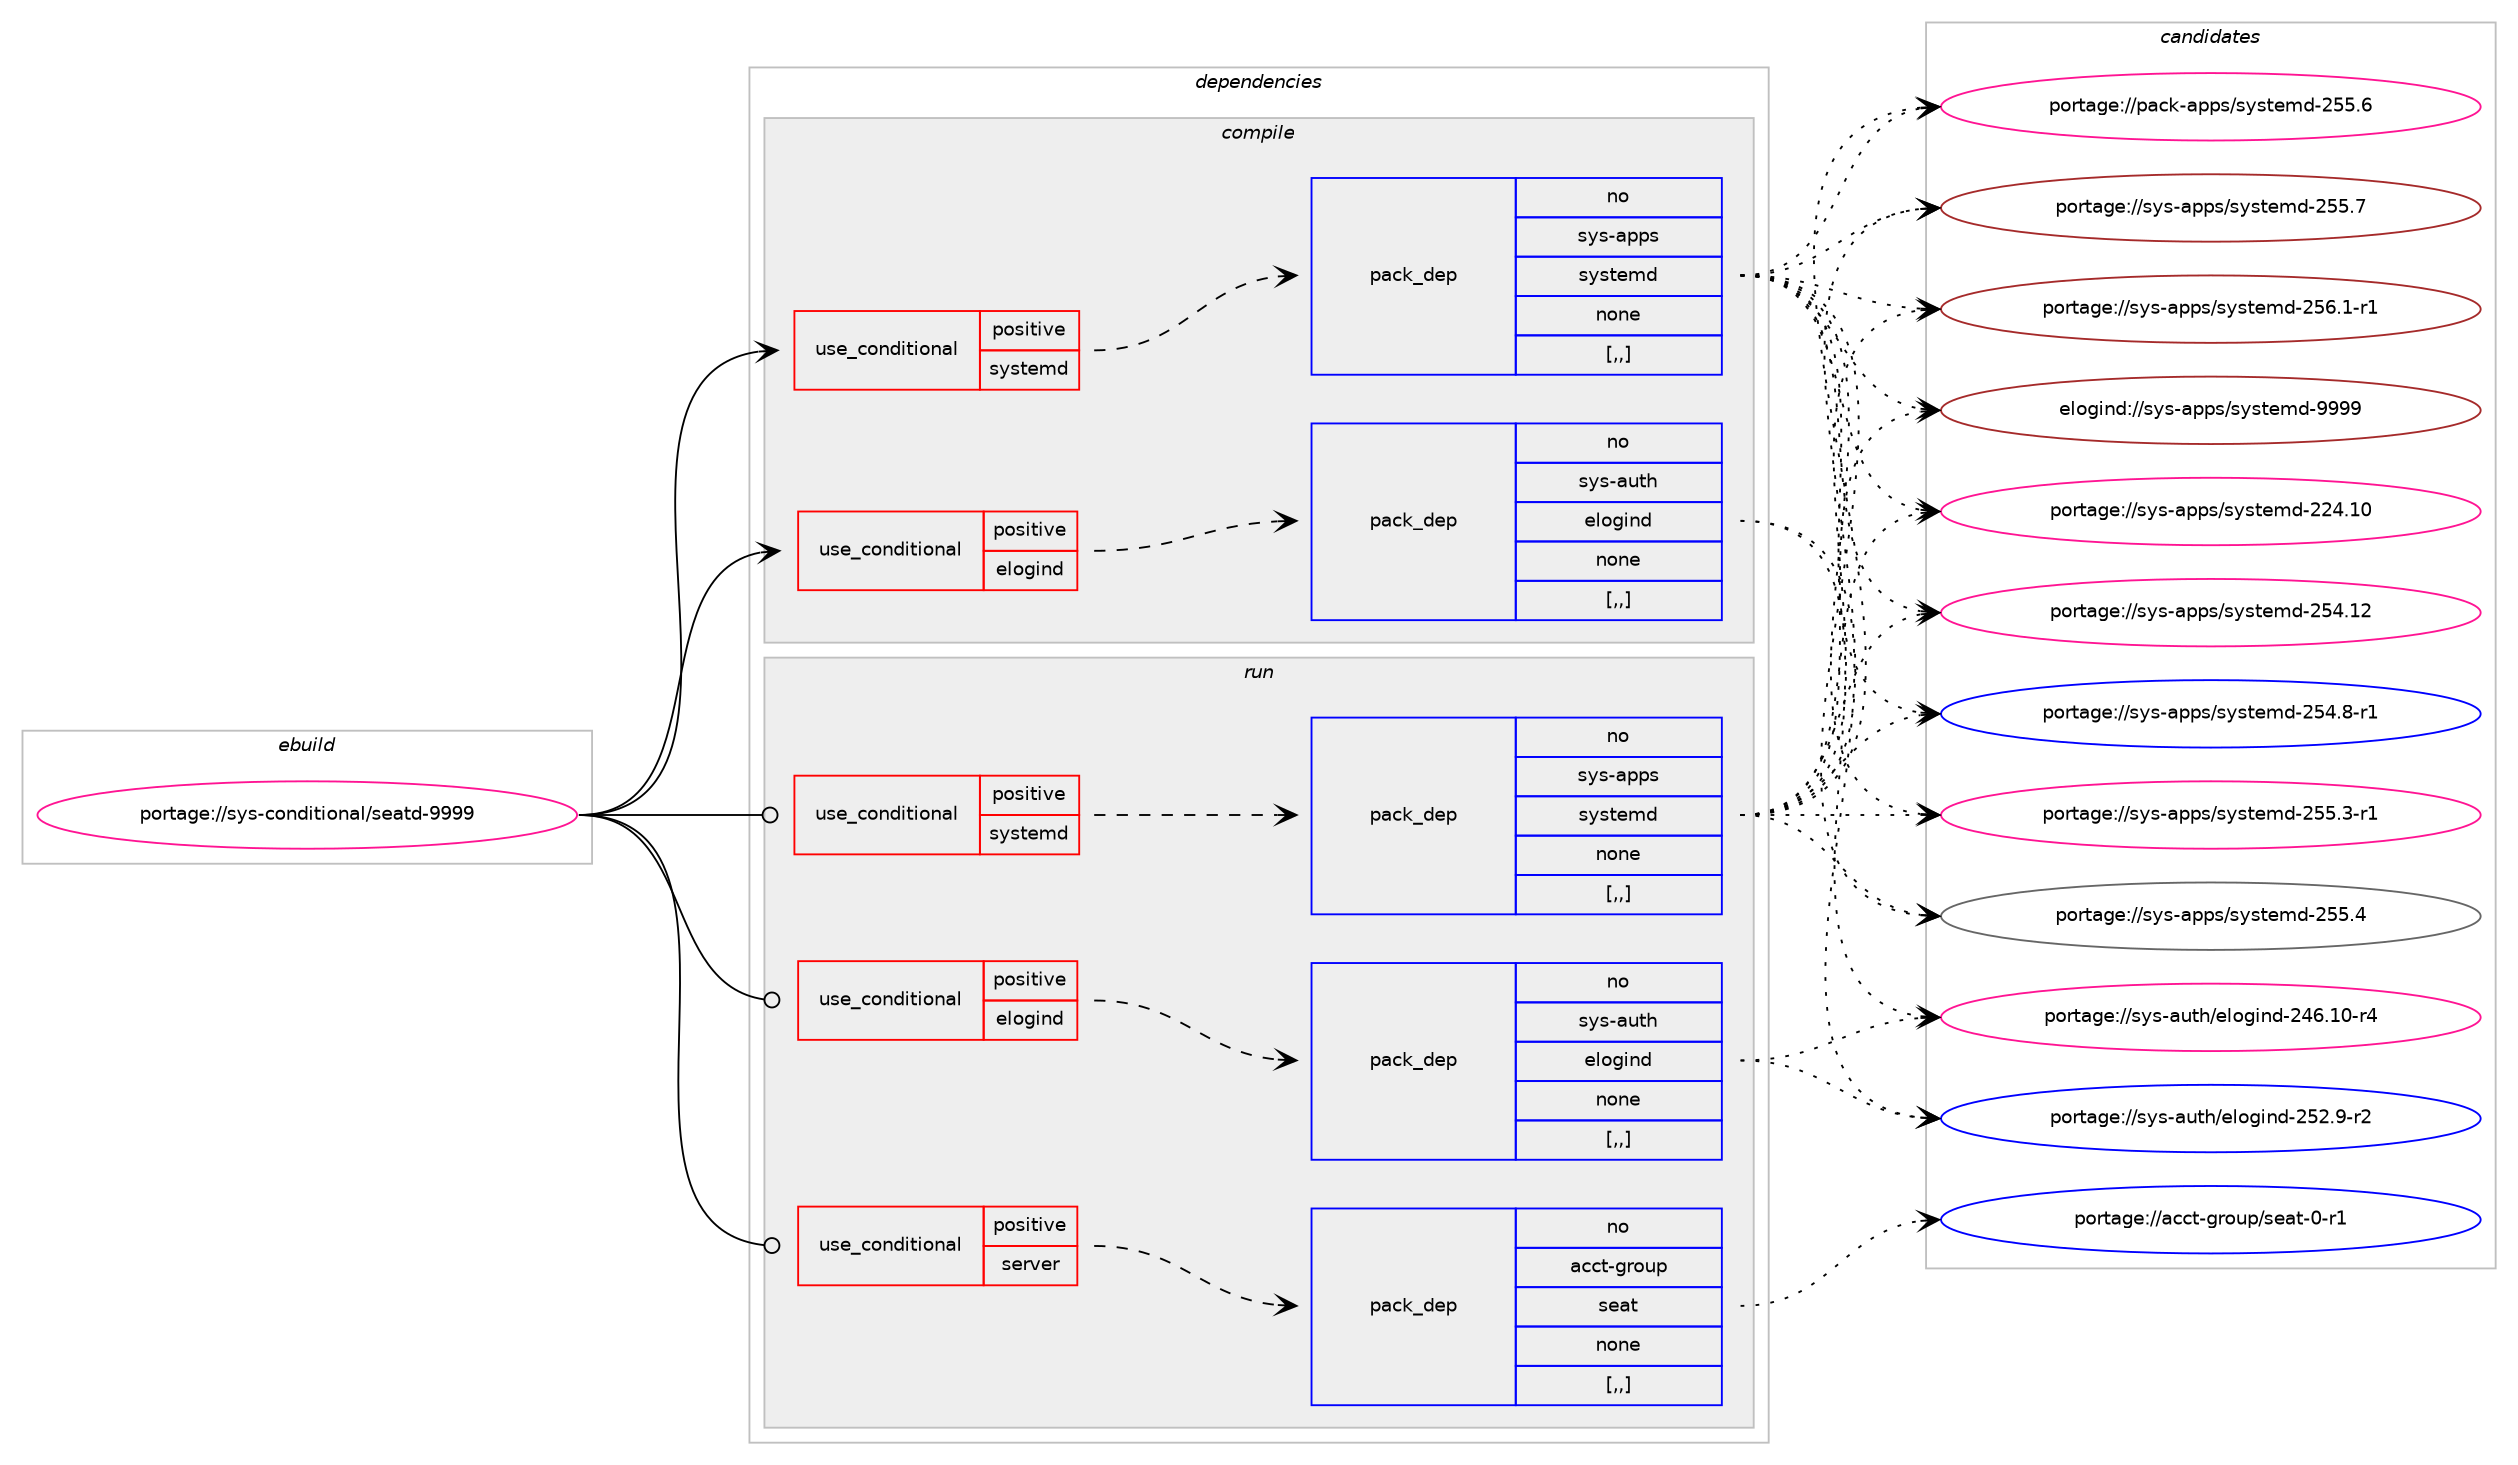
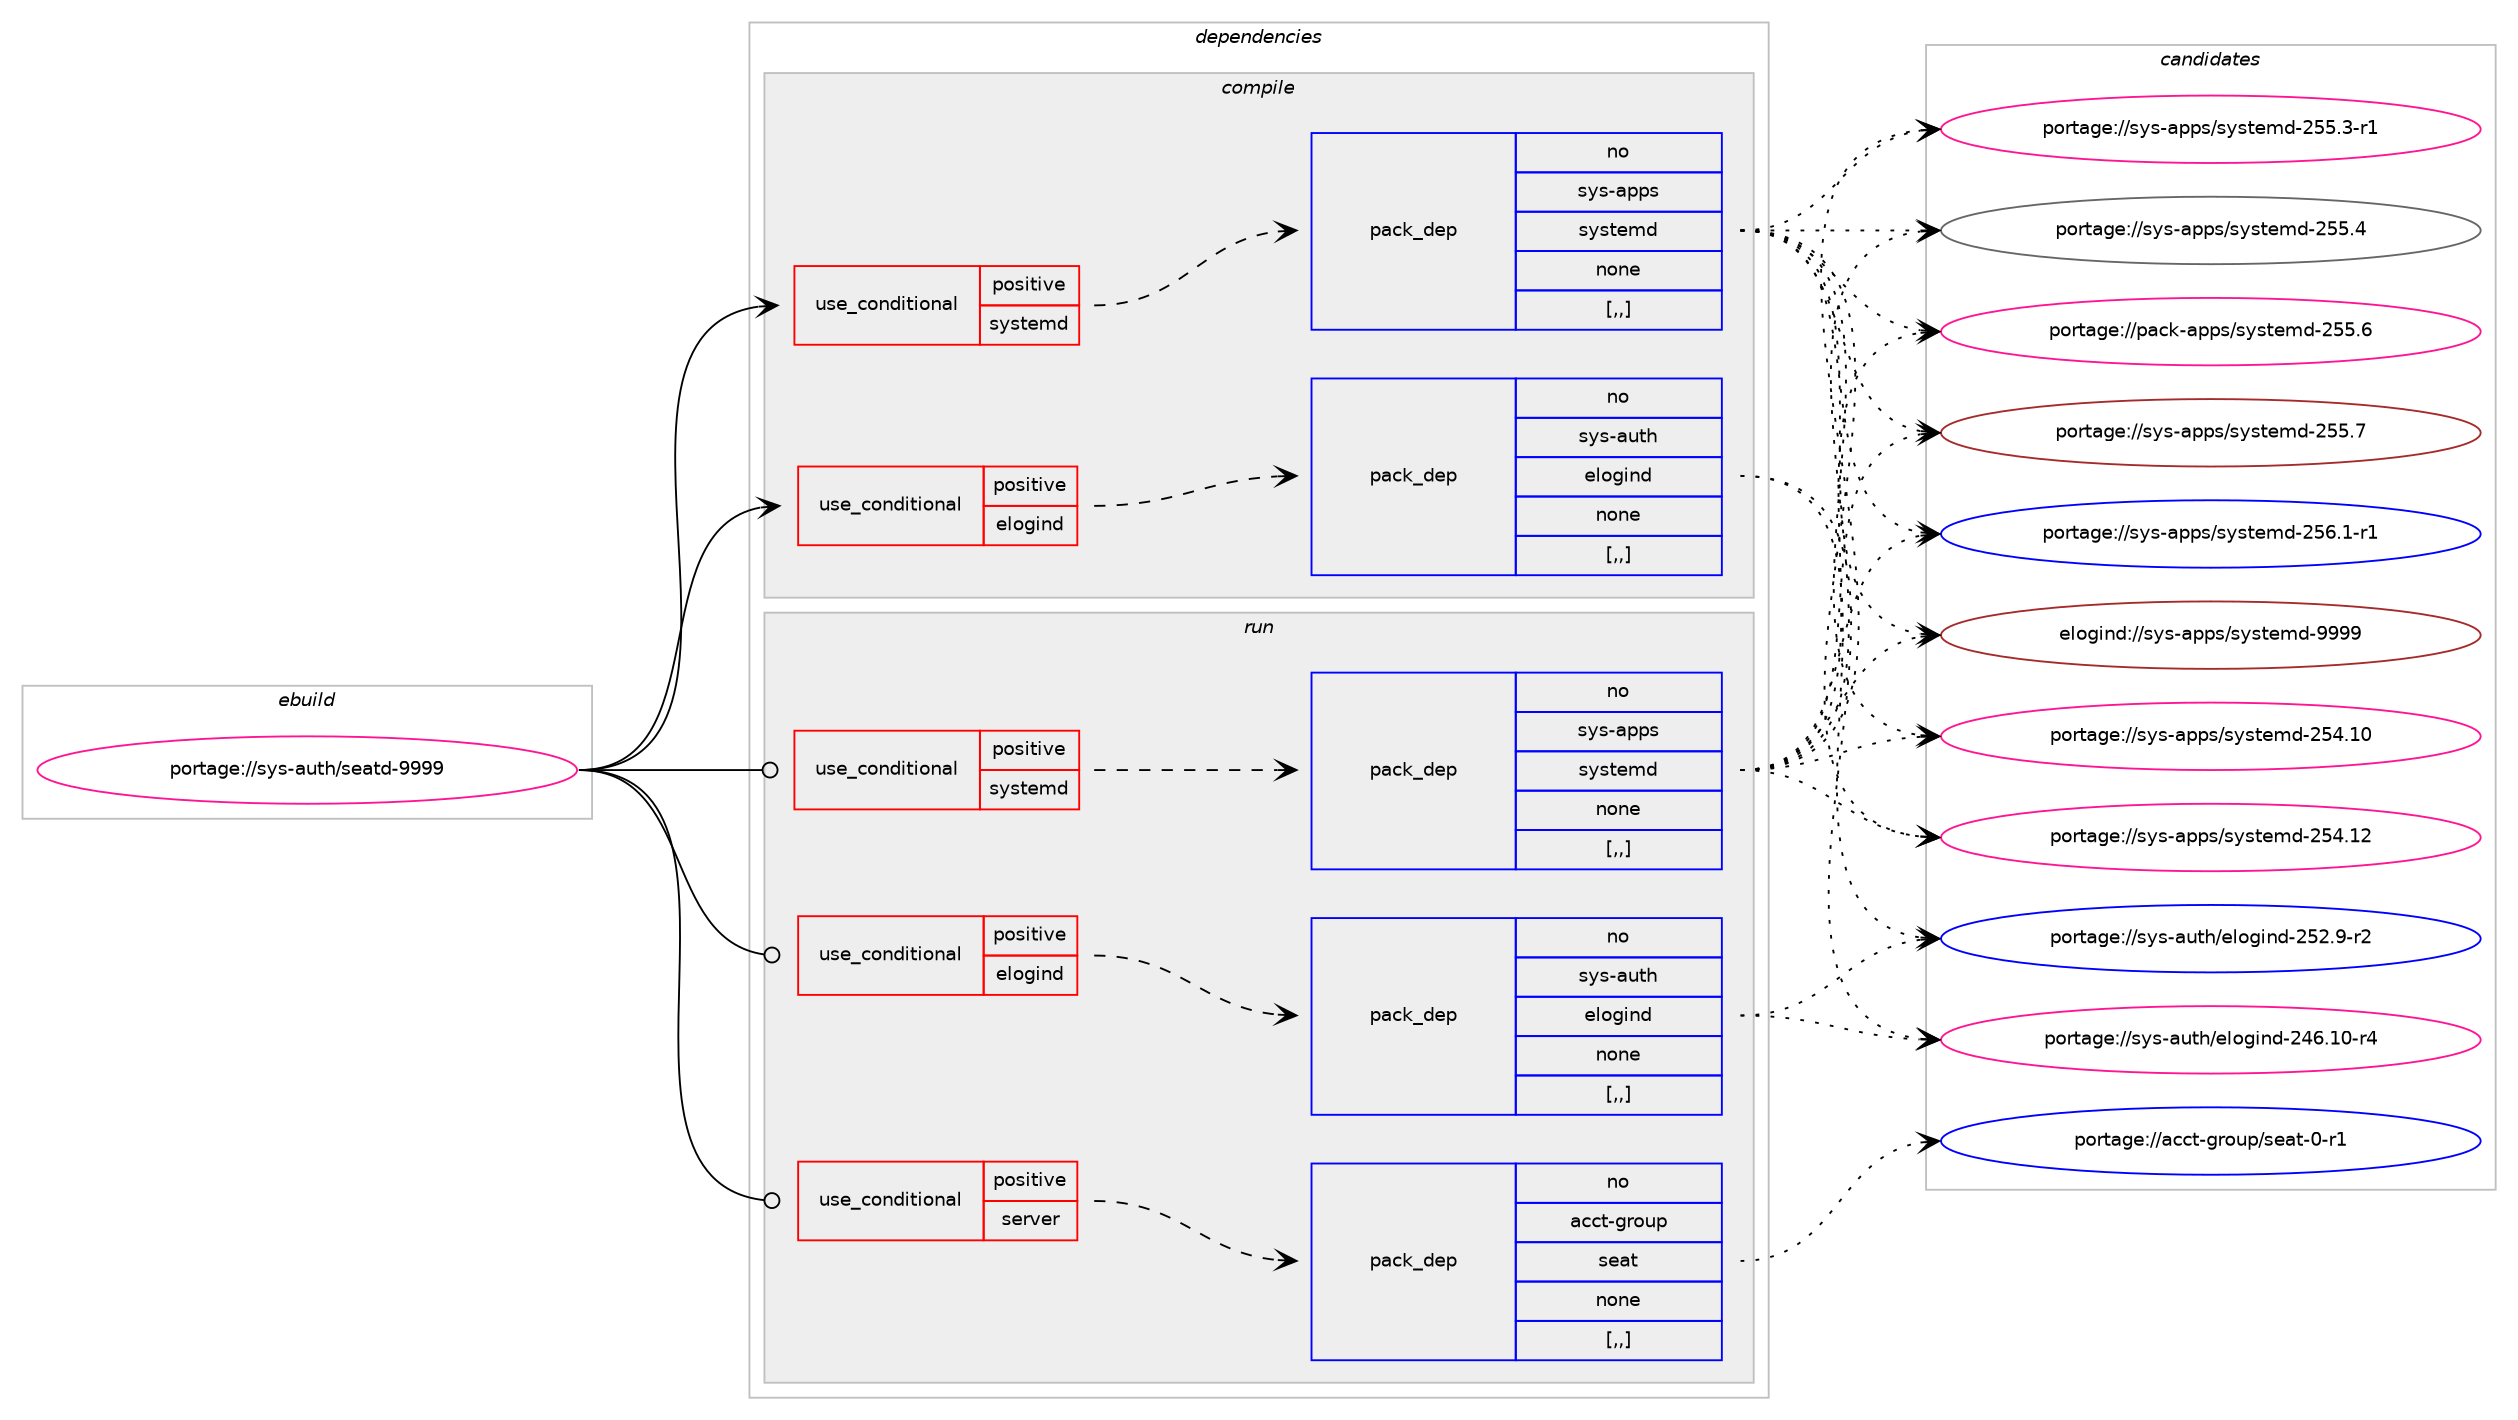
(2211, 309) -> (2211, 534)
(2211, 511) -> (2211, 736)
(2211, 714) -> none
(307, 815) -> (307, 770)
